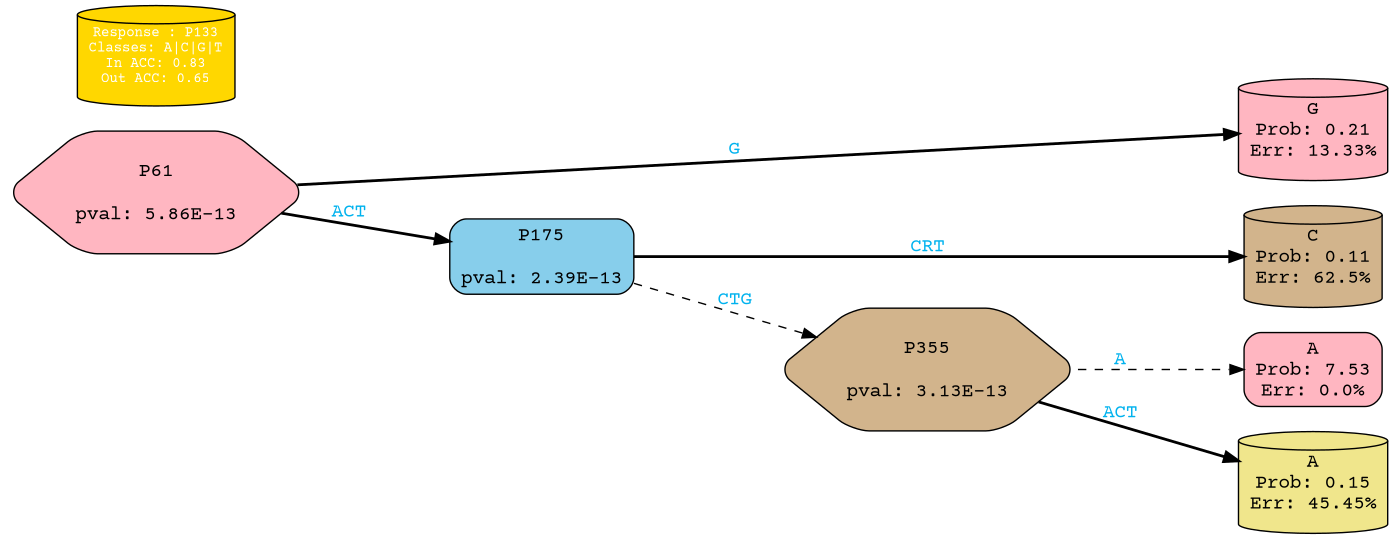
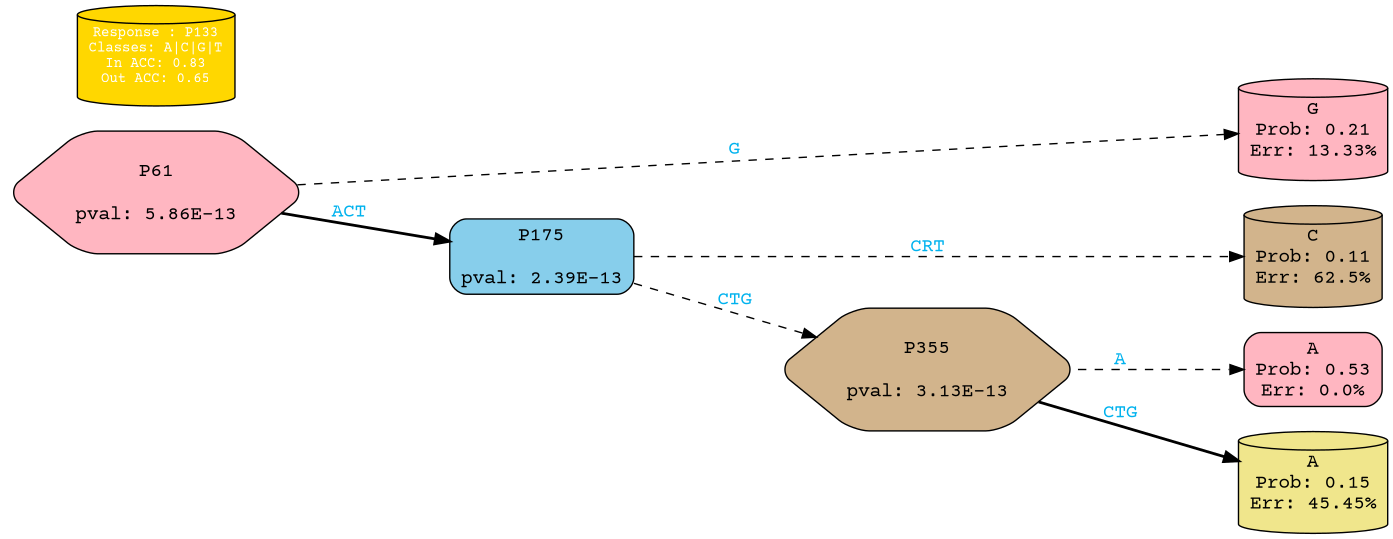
(761, 160) -> (761, 160)
(932, 257) -> (932, 257)
(1313, 370) -> (1313, 370)
(1120, 412) -> (1120, 412)
